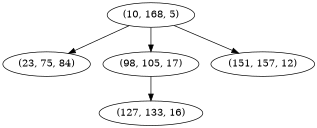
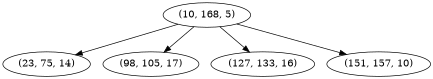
(47, 64) -> (47, 64)
(263, 64) -> (379, 64)
(151, 85) -> (232, 37)
